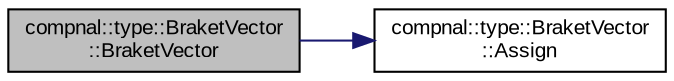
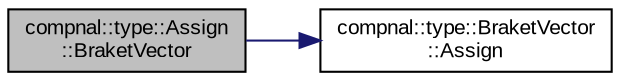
(154, 41) -> (127, 41)
